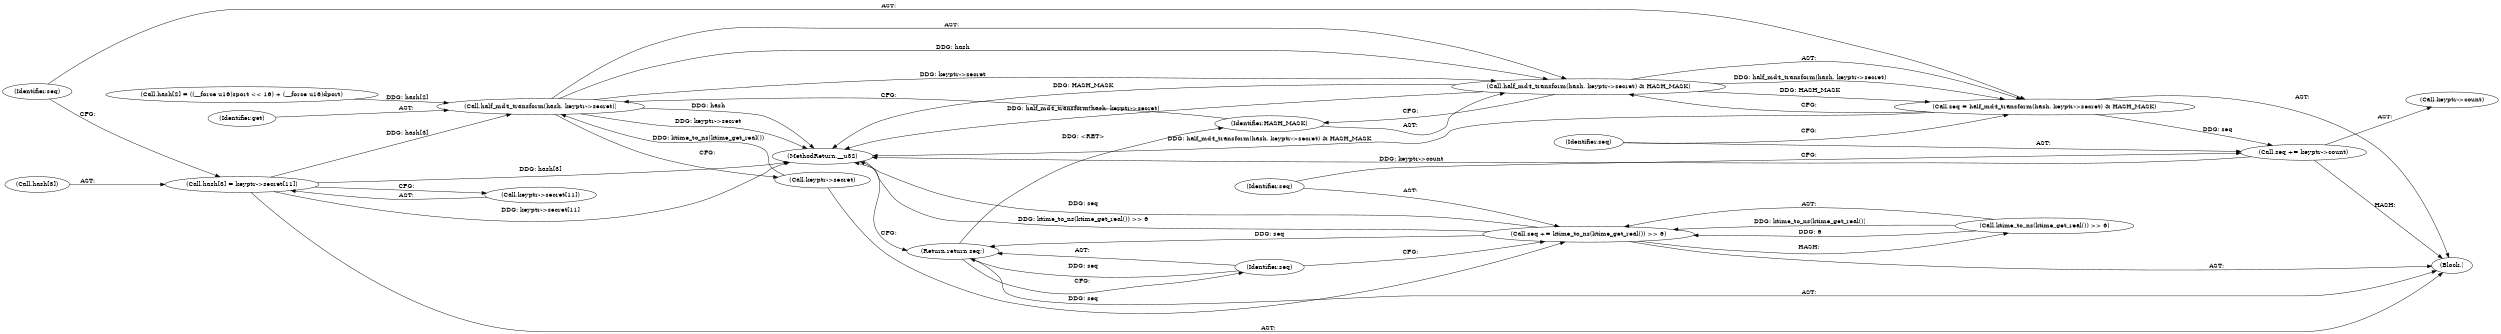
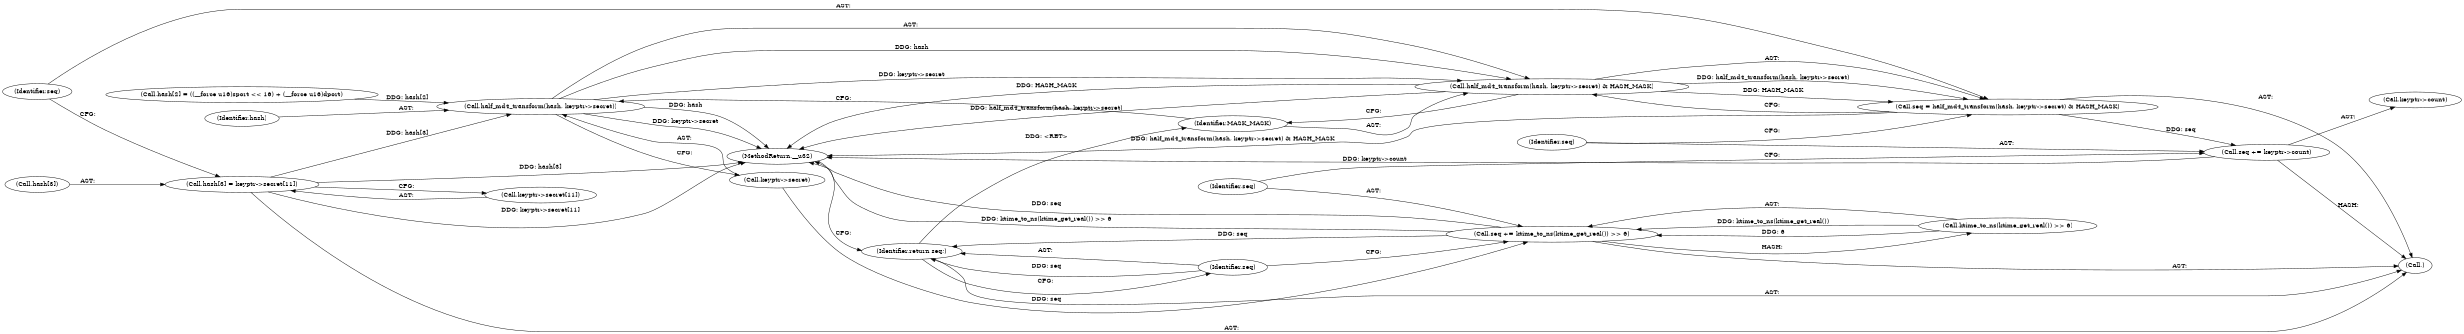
(242, 118) -> (242, 118)
(1270, 124) -> (1233, 124)
(708, 138) -> (686, 138)
(953, 251) -> (912, 251)
(2452, 265) -> (2415, 265)
